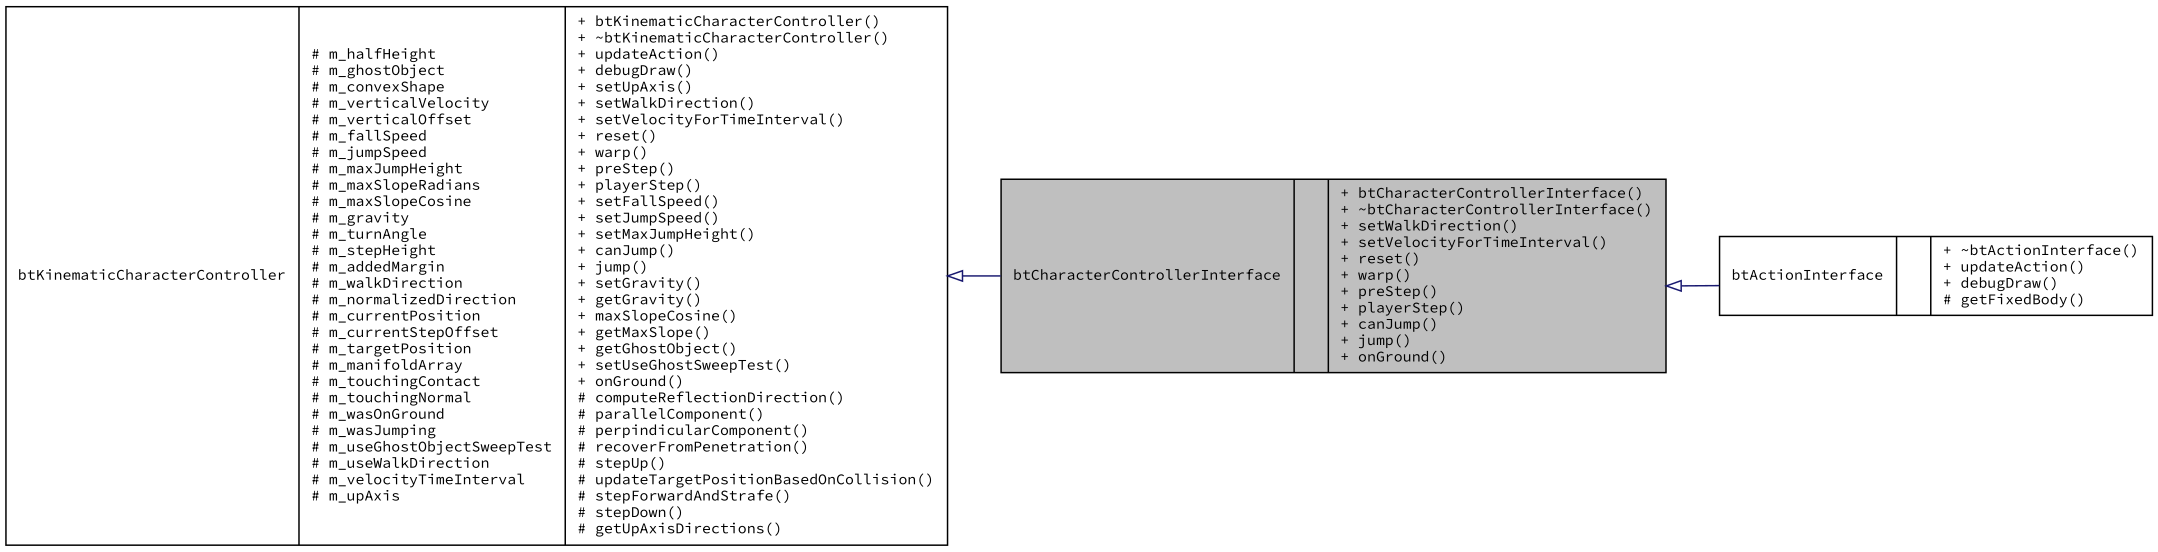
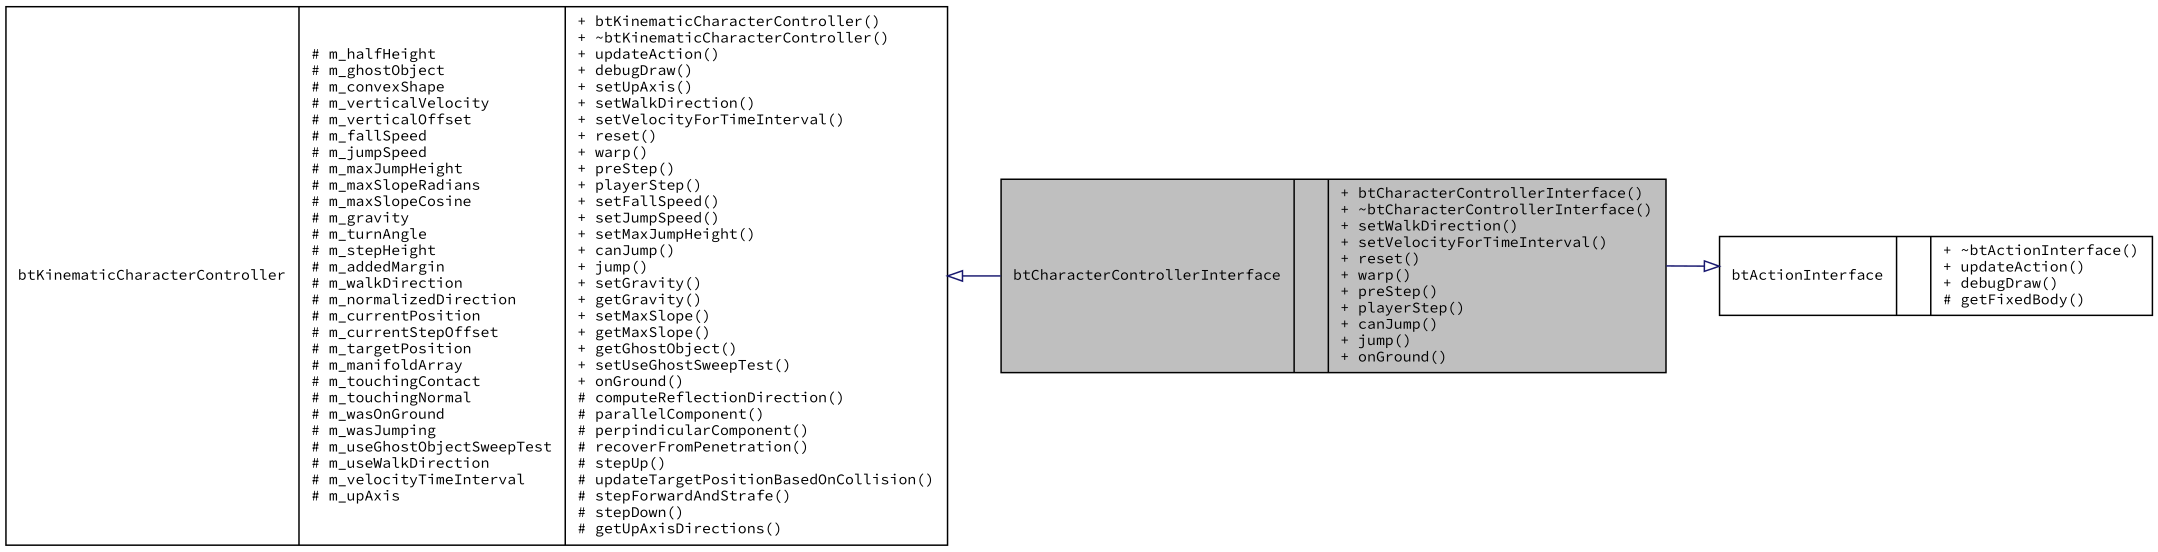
(1700, 286) -> (1685, 266)
(658, 316) -> (645, 316)
